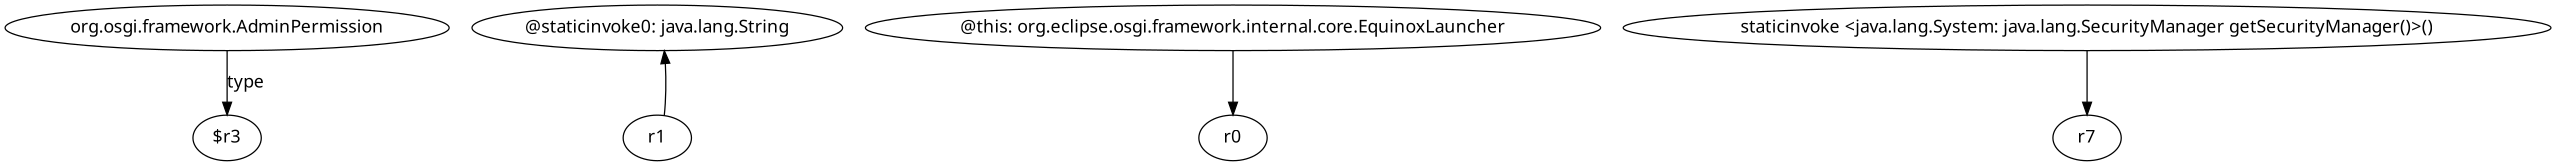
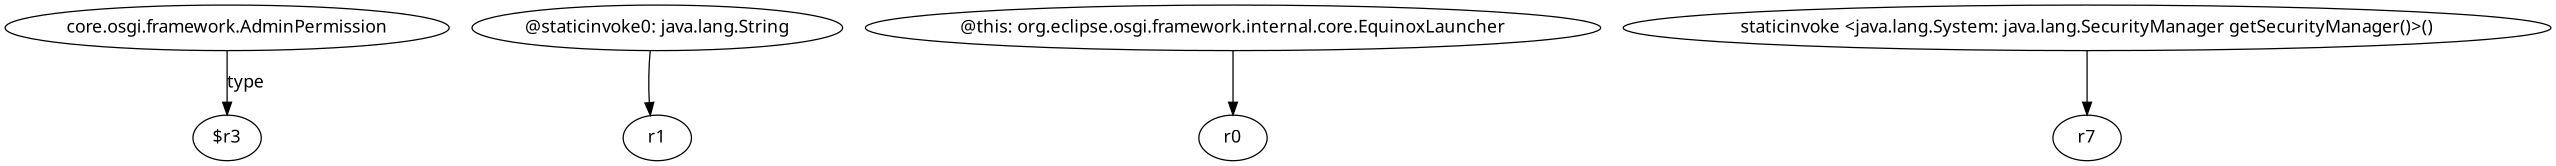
(227, 28) -> (227, 28)
(666, 90) -> (649, 77)
